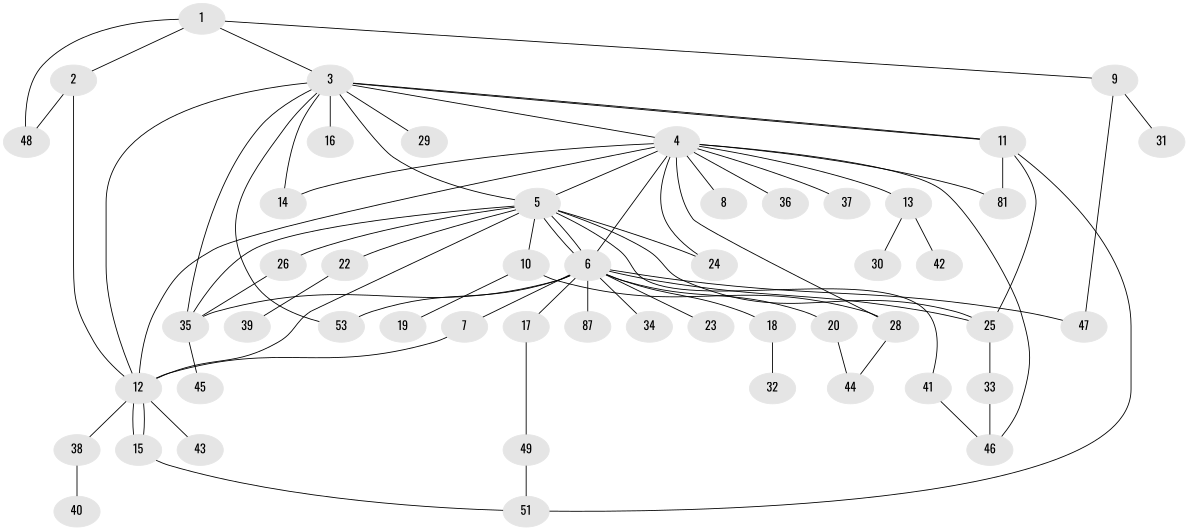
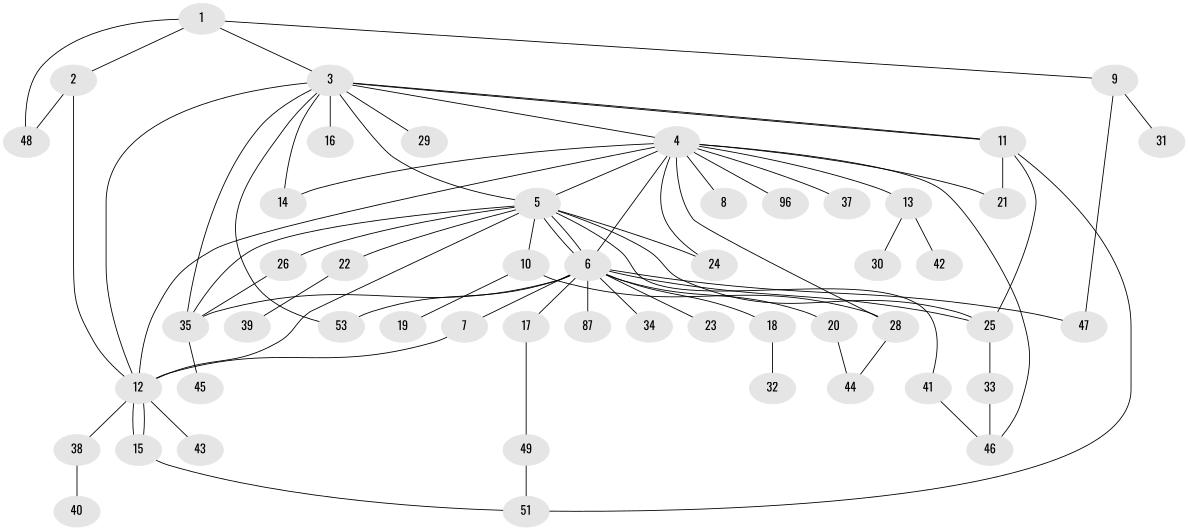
(785, 204) -> (785, 204)
(1003, 204) -> (1003, 204)
